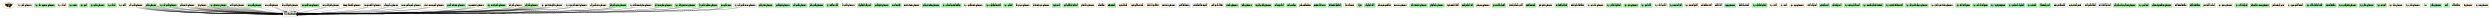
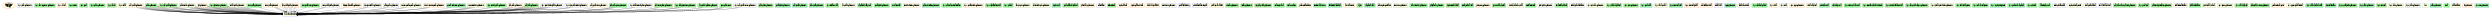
(1453, 6) -> (1453, 6)
(2482, 6) -> (2482, 6)
